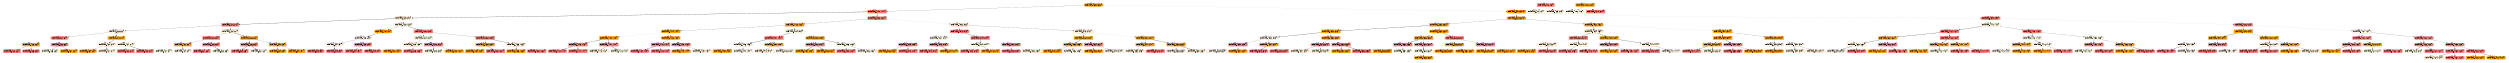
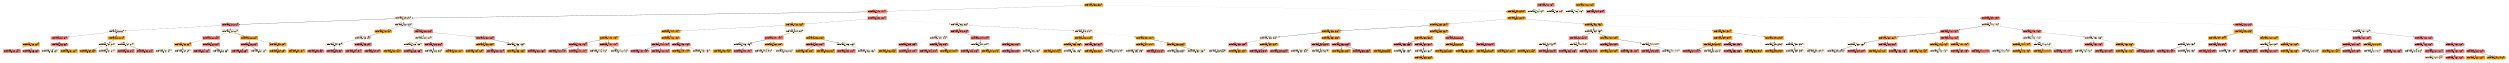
(2270, 48) -> (2269, 47)
(743, 51) -> (743, 51)
